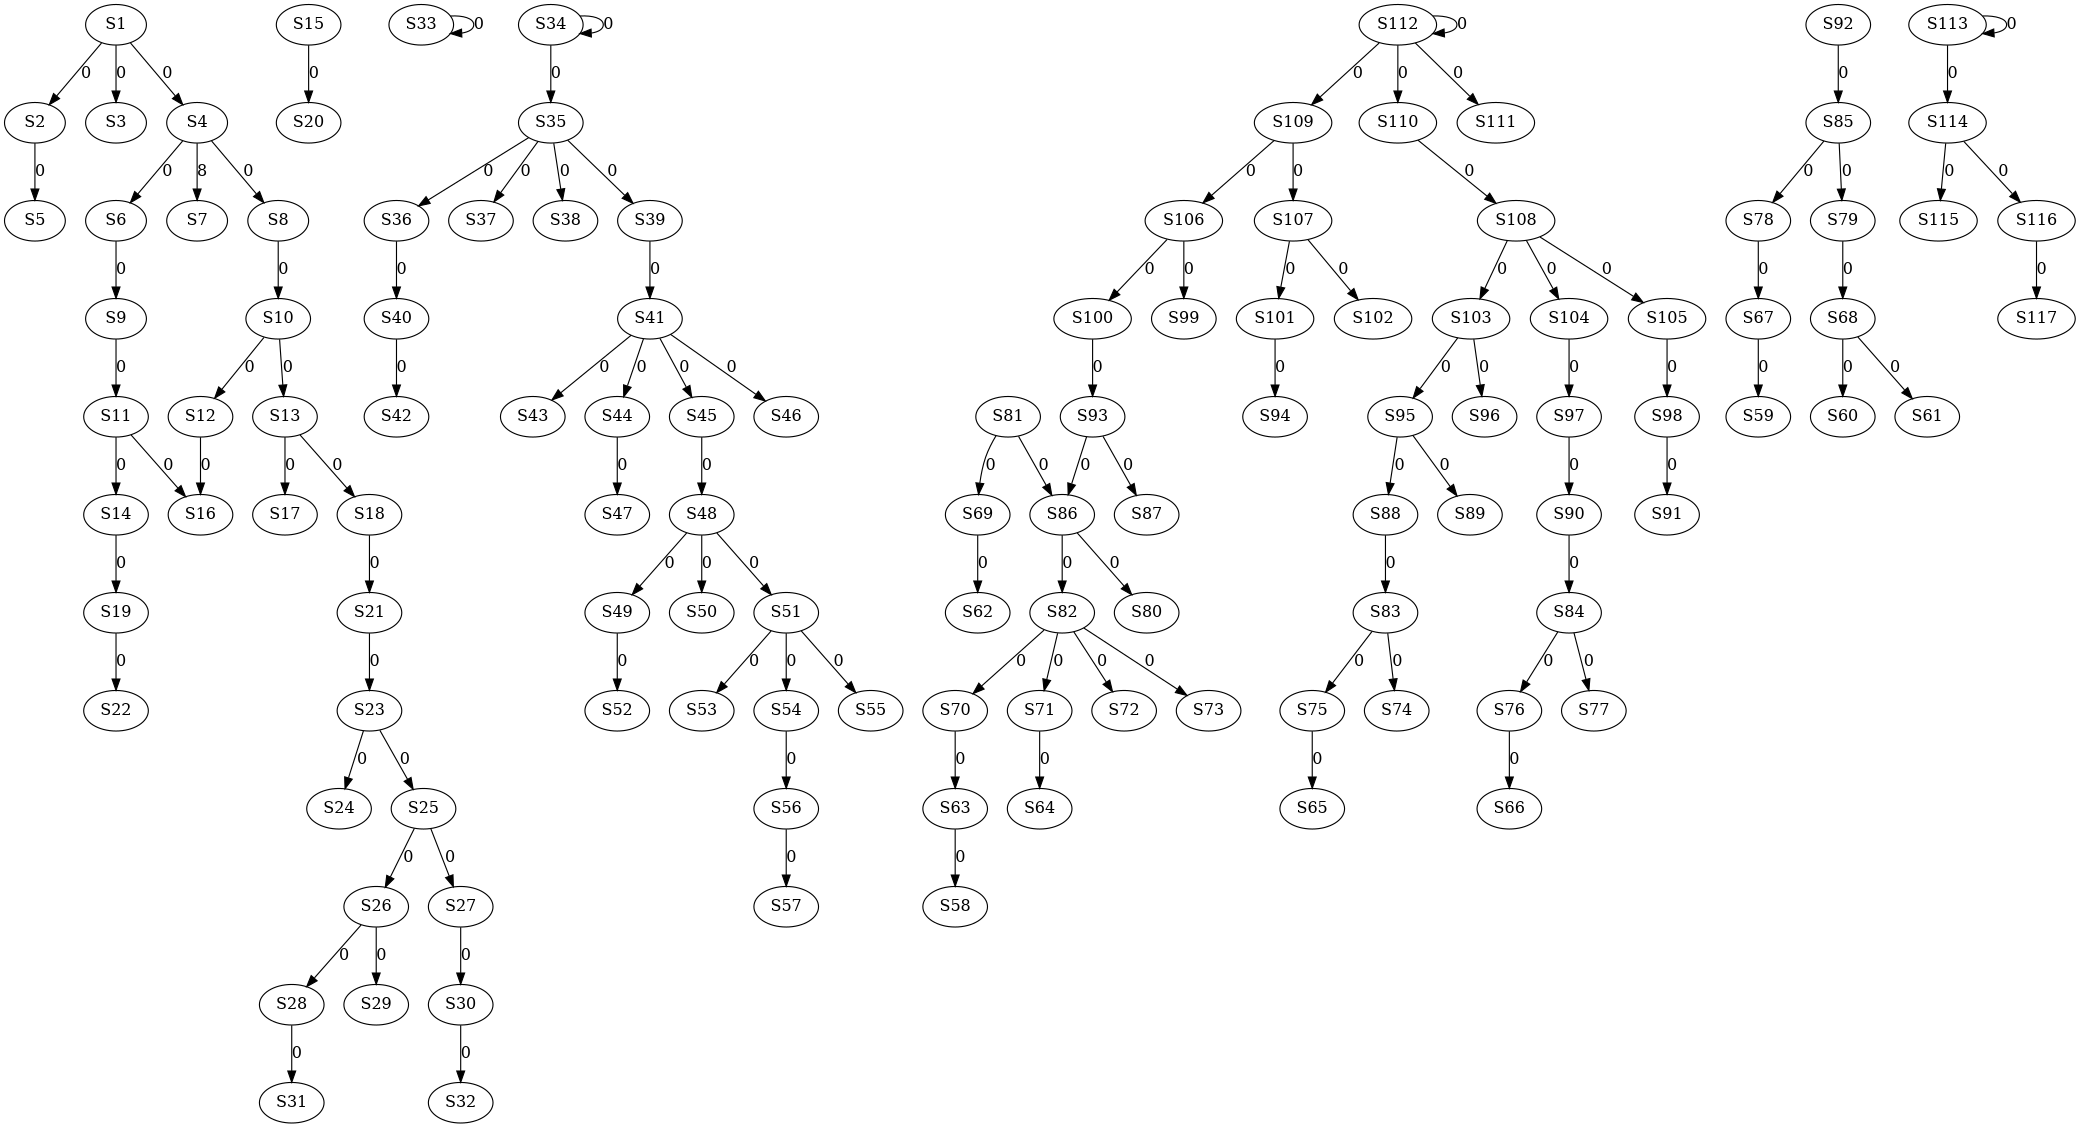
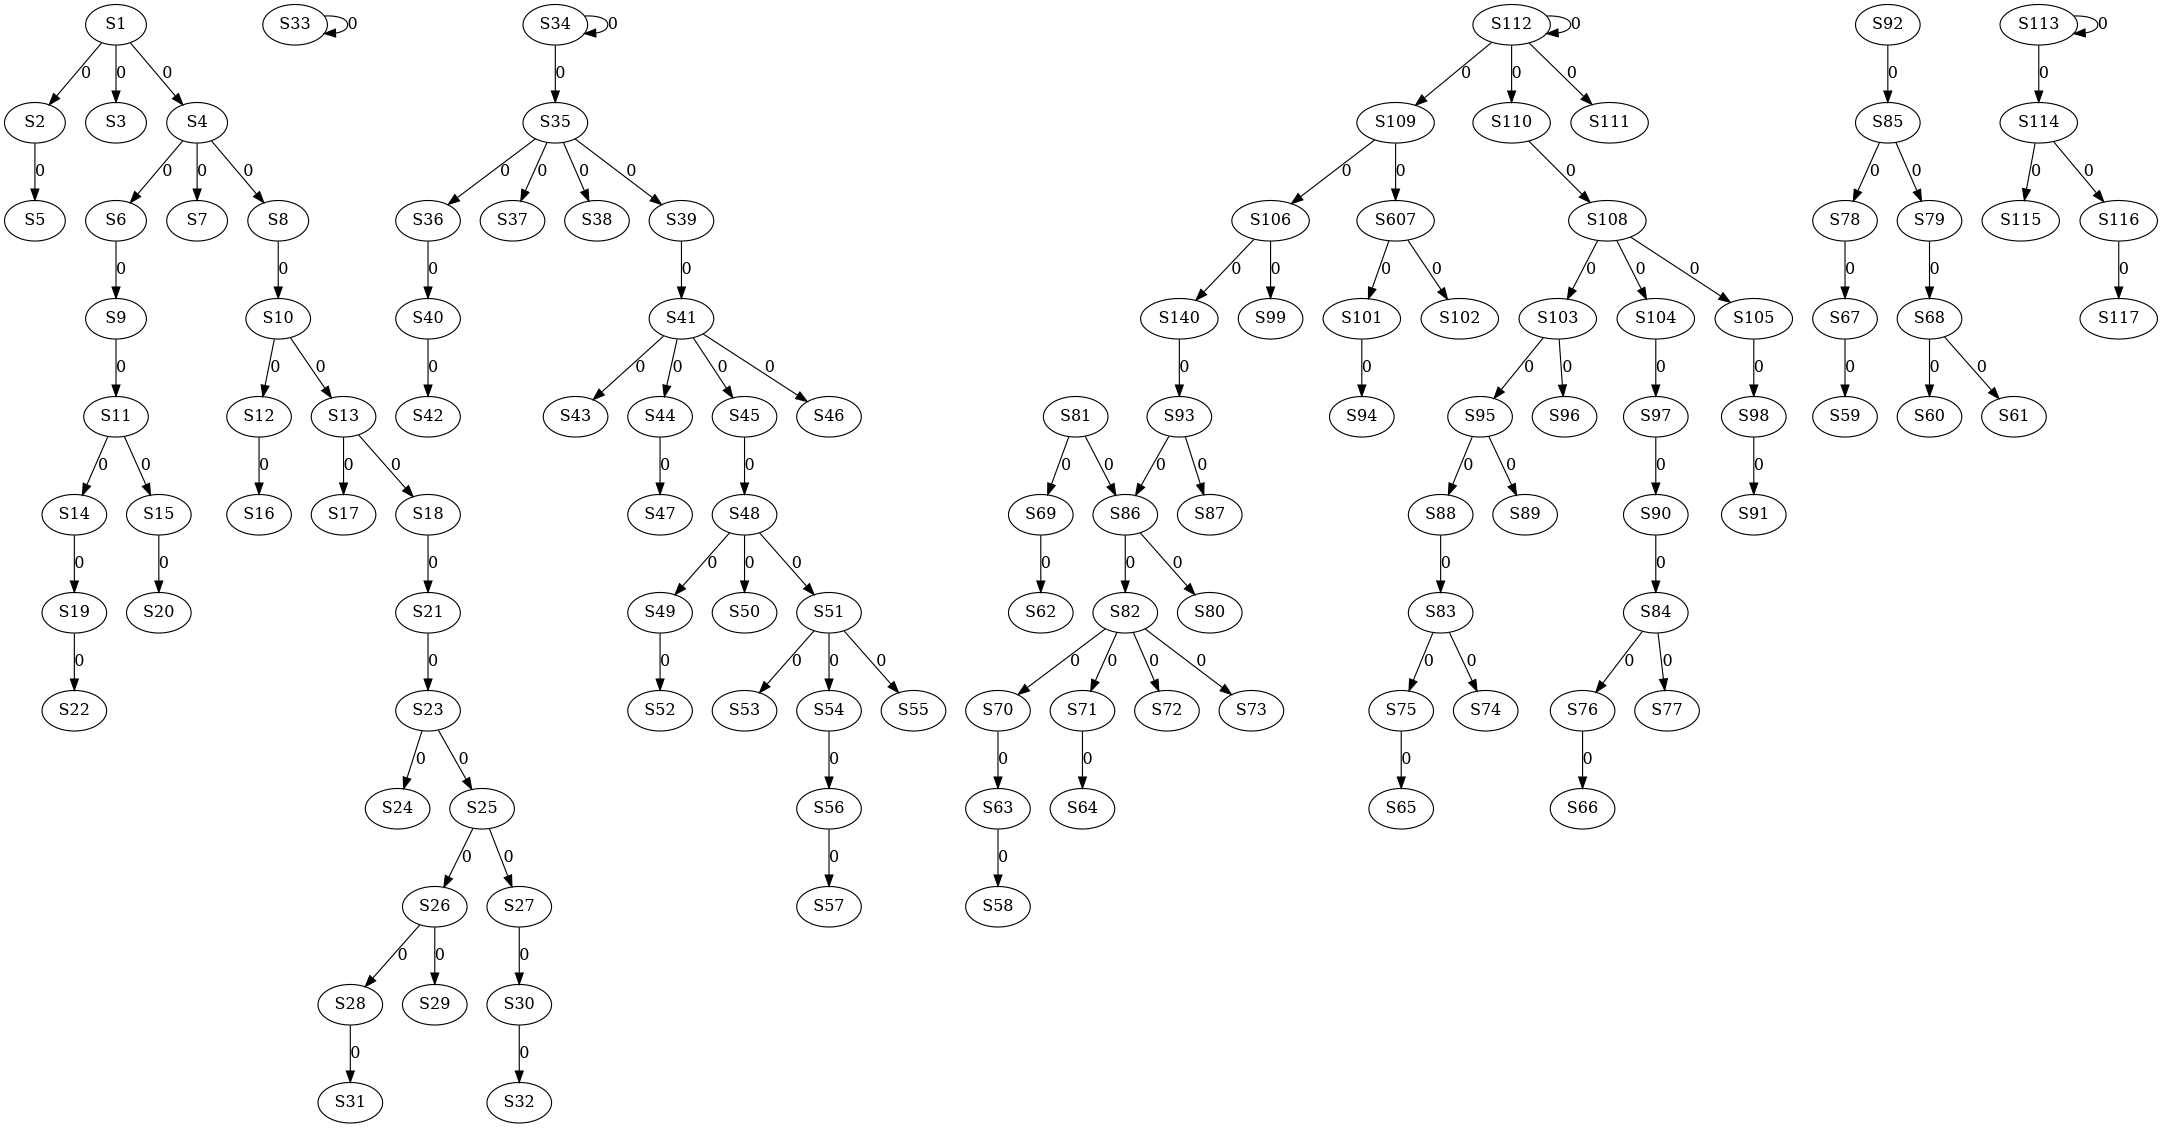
(203, 172) -> (203, 172)
(1293, 221) -> (1396, 221)
(1093, 319) -> (1179, 319)
(154, 461) -> (135, 461)
